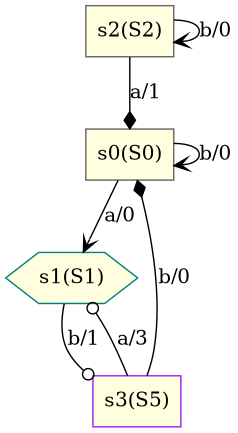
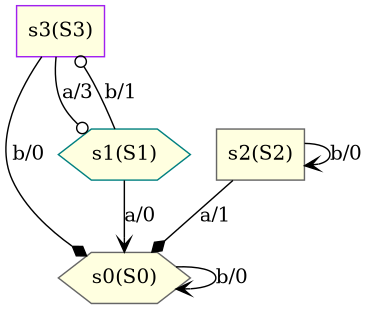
(130, 155) -> (124, 278)
(104, 210) -> (124, 209)
(137, 401) -> (61, 31)
